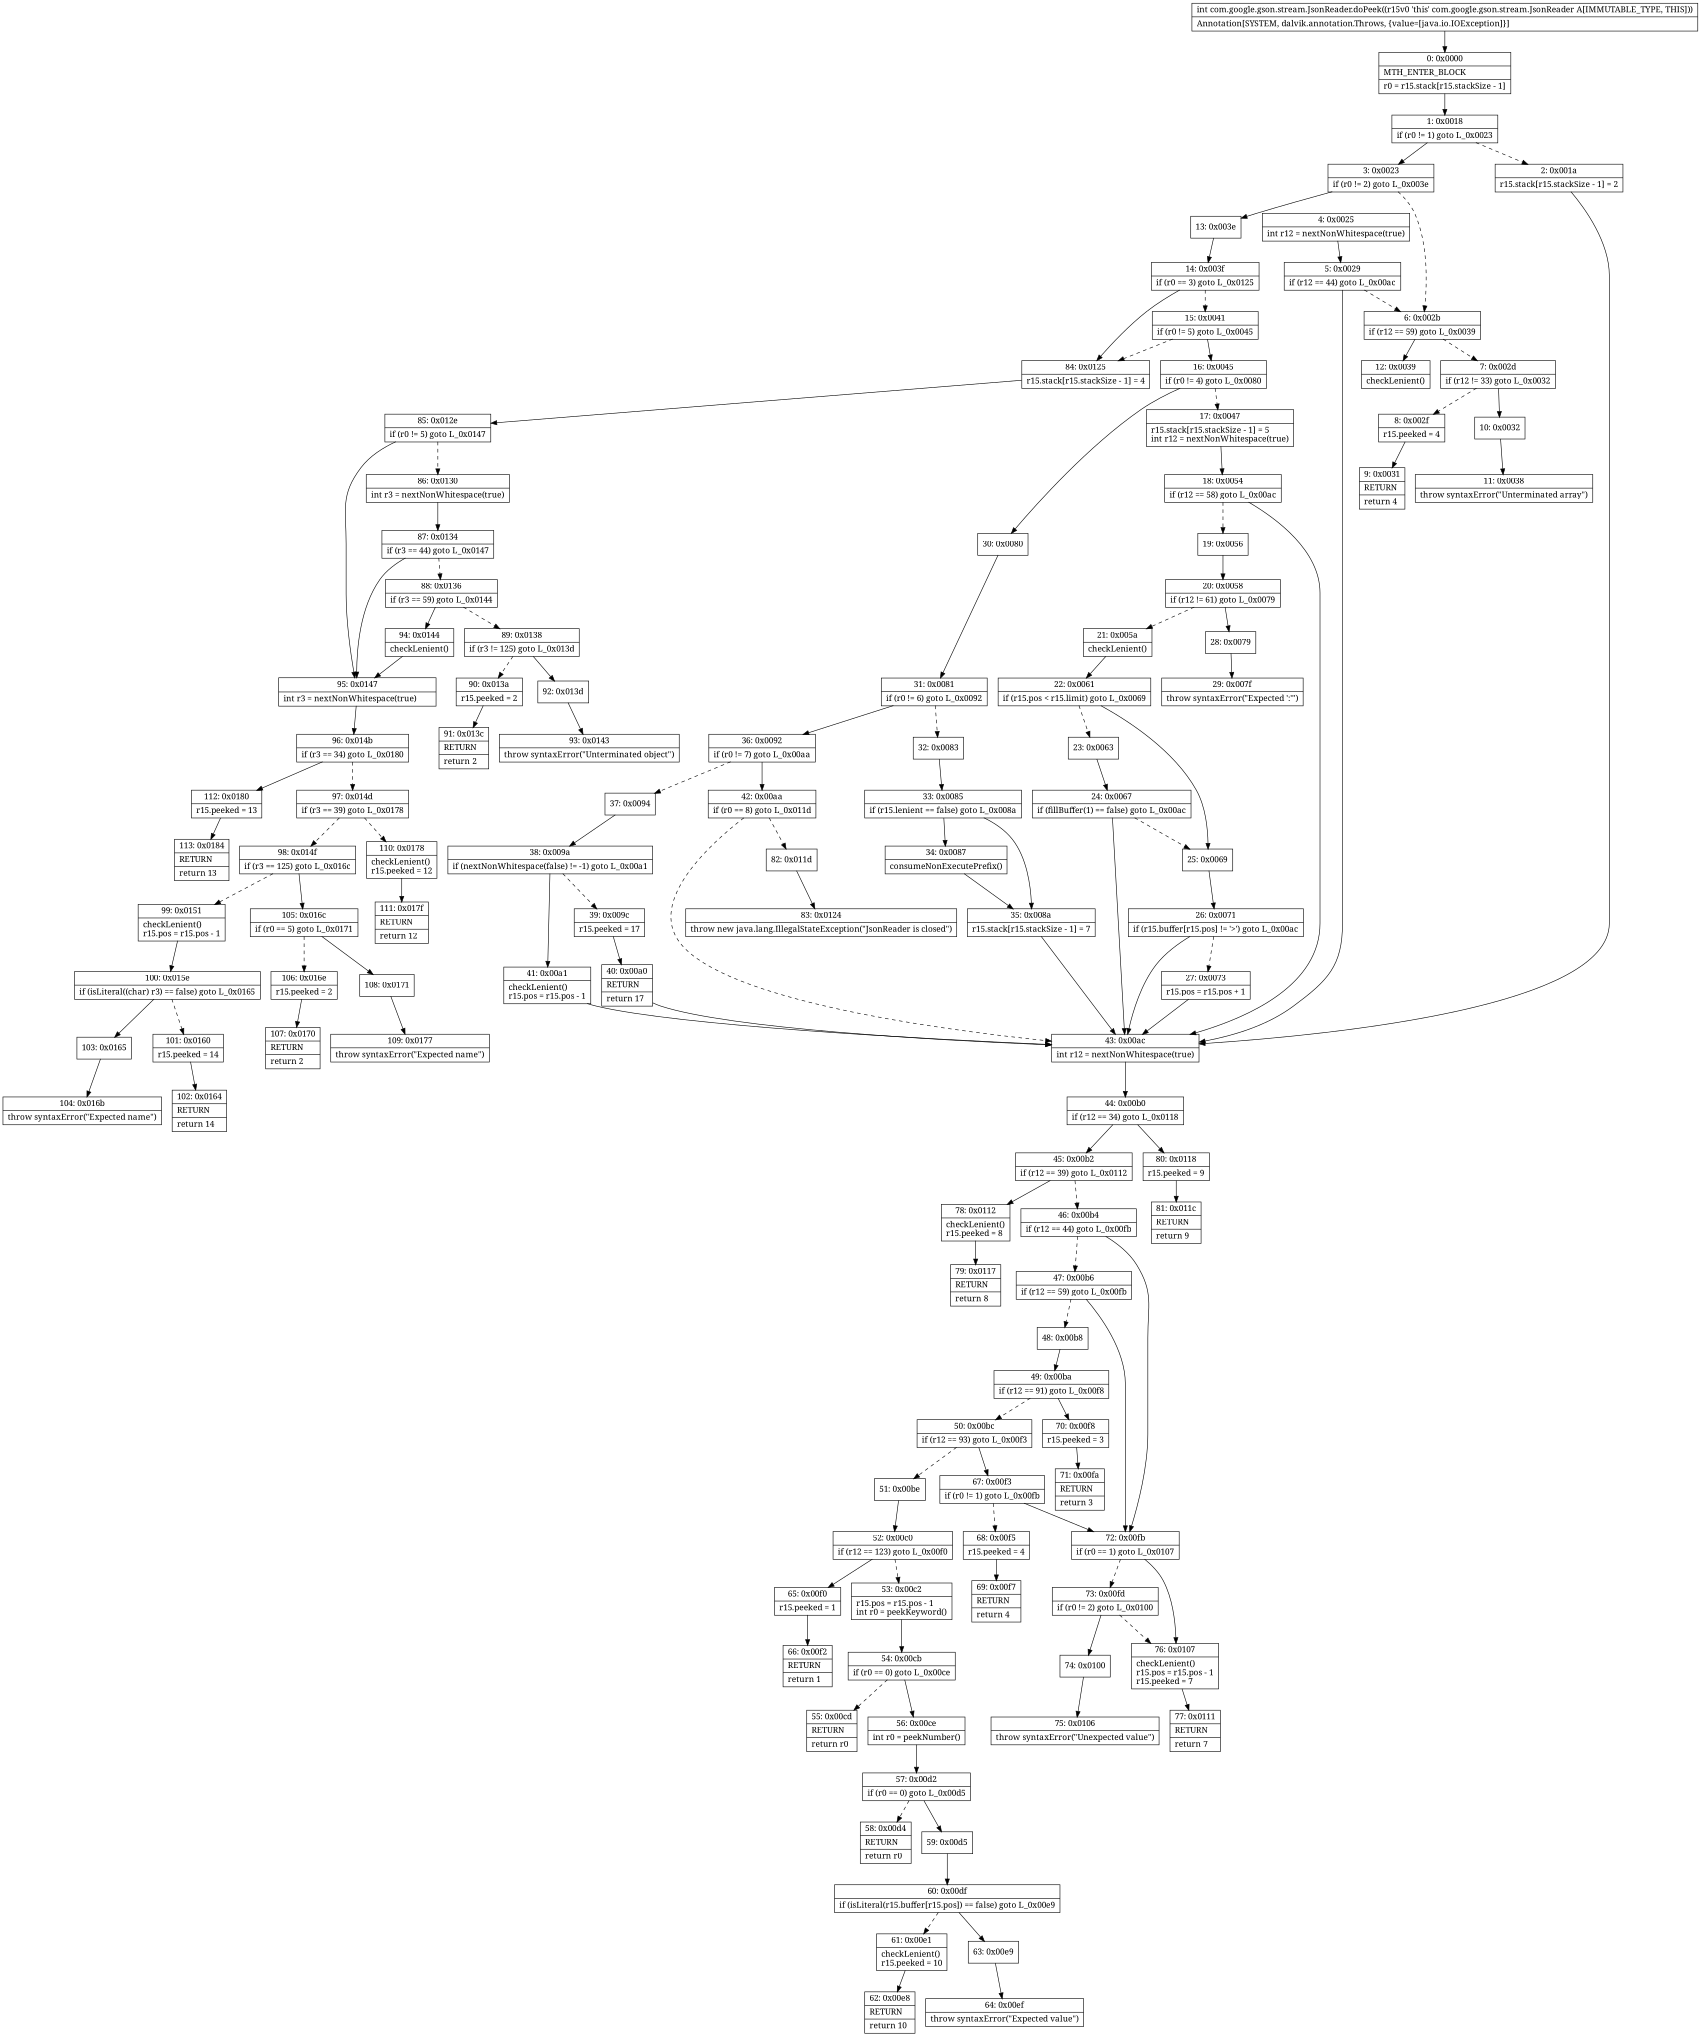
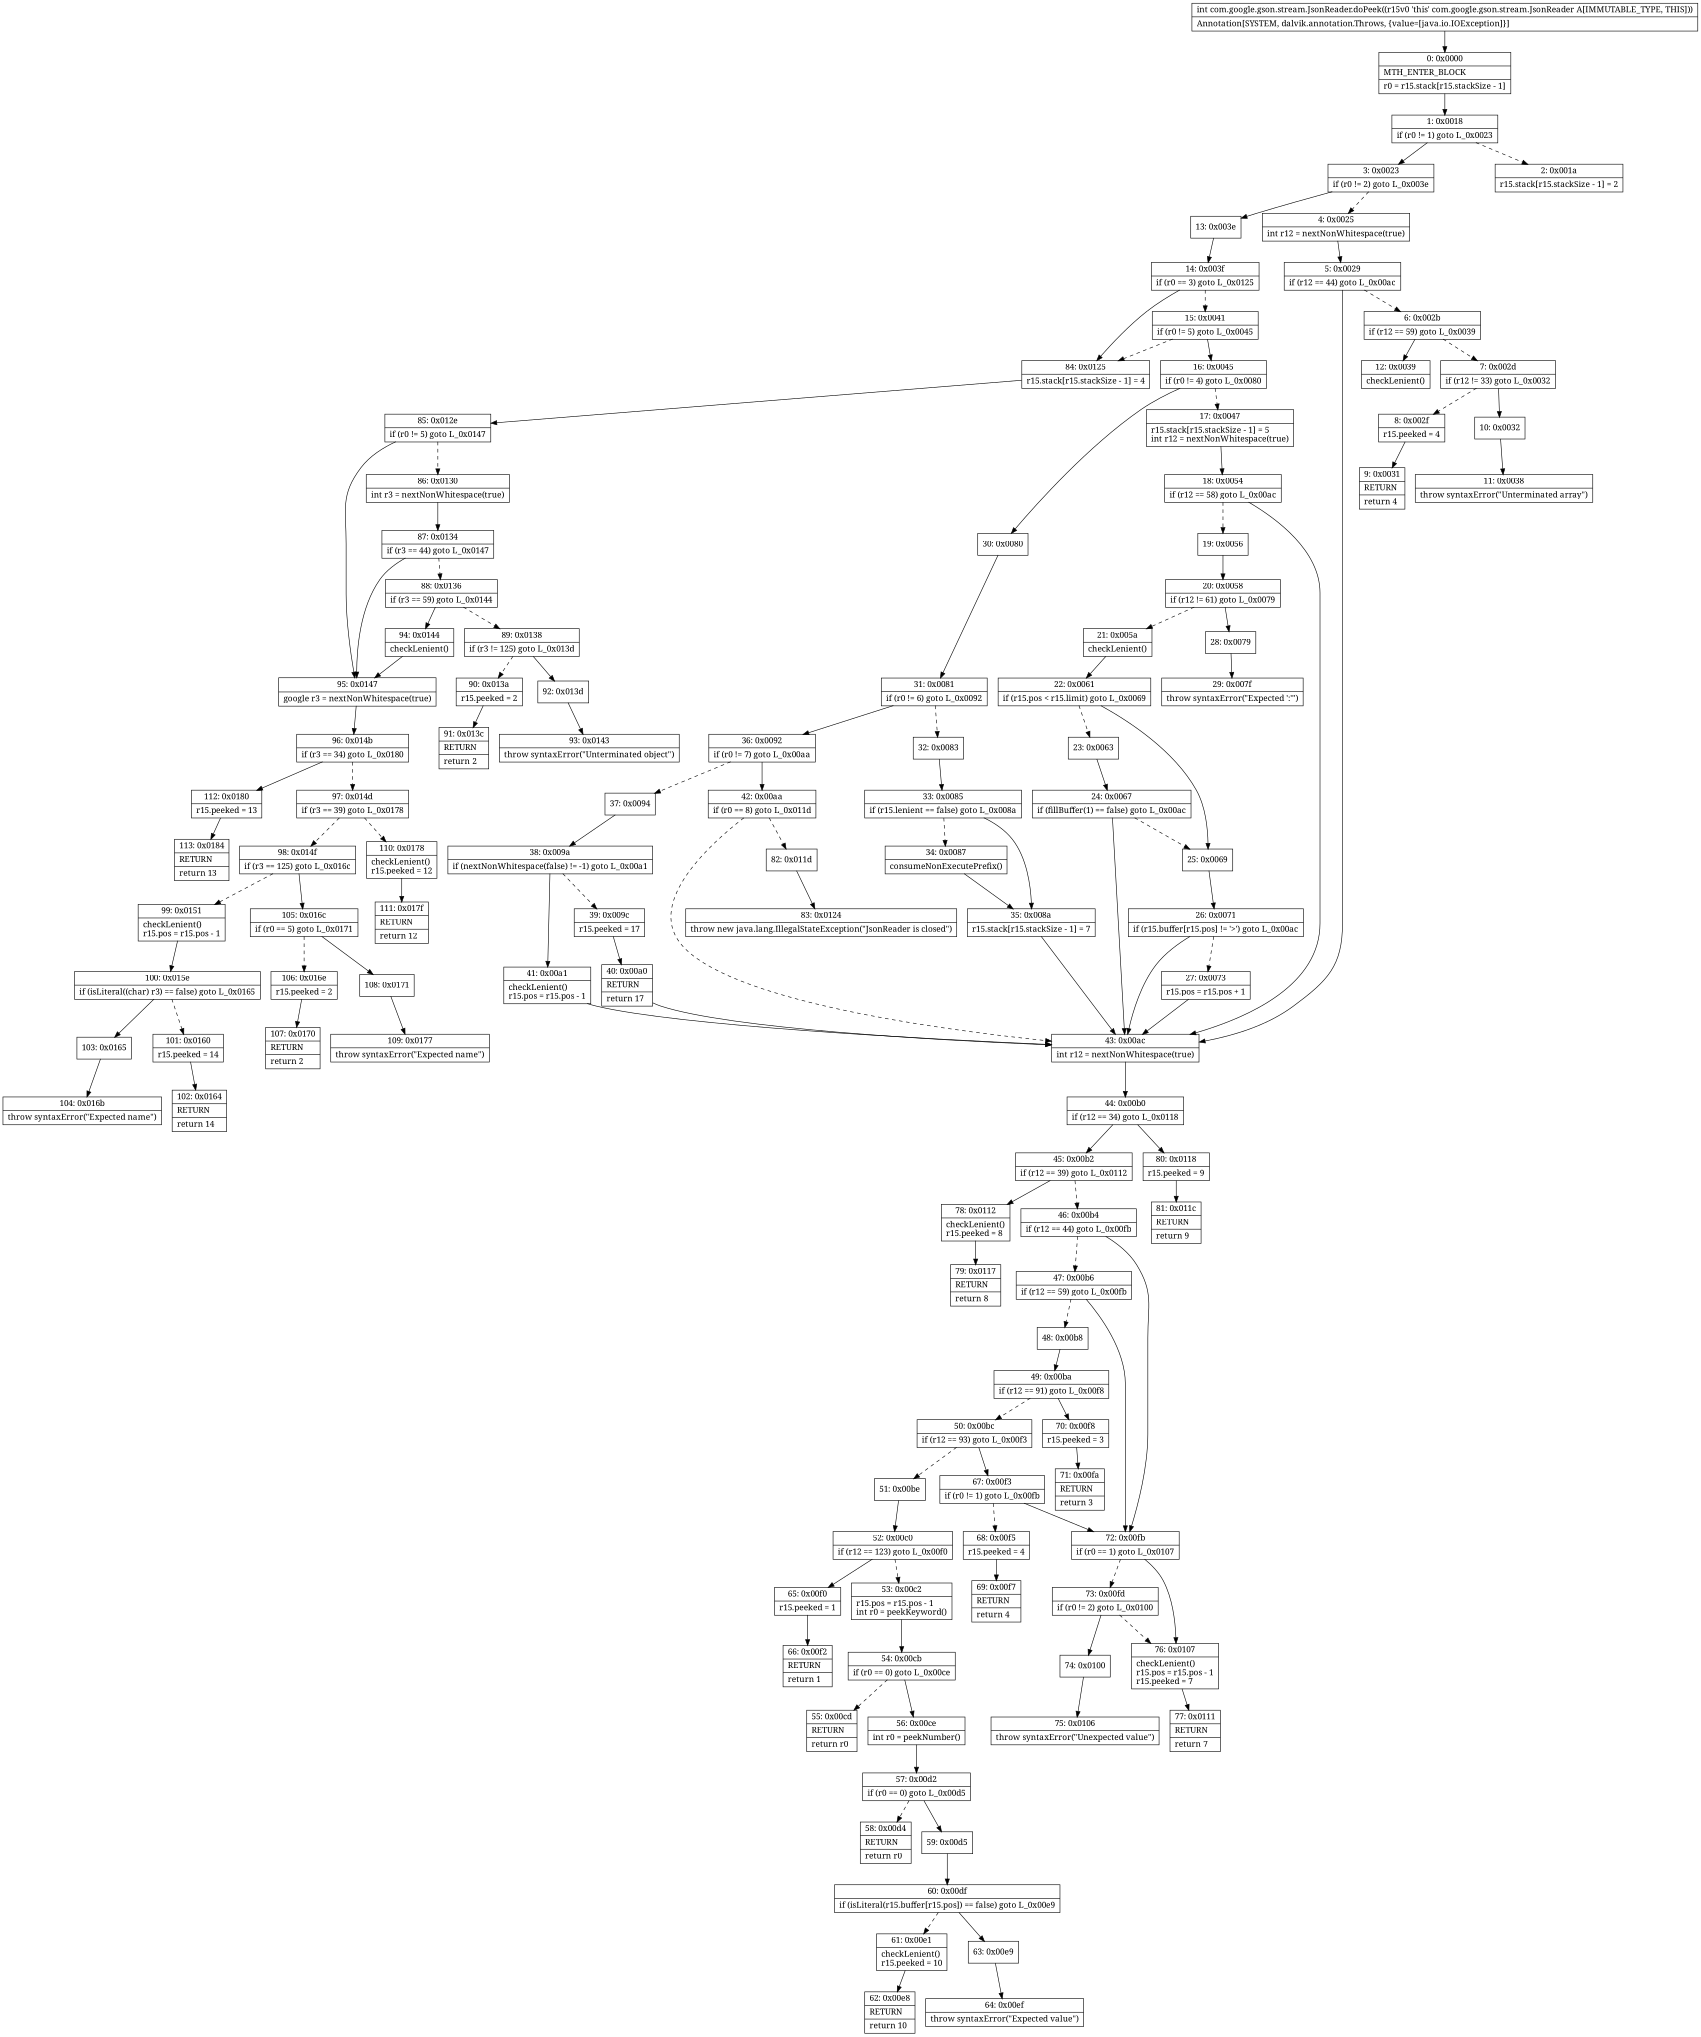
(1424, 245) -> (1361, 200)
(350, 699) -> (357, 699)
(1609, 772) -> none
(944, 829) -> (944, 829)
